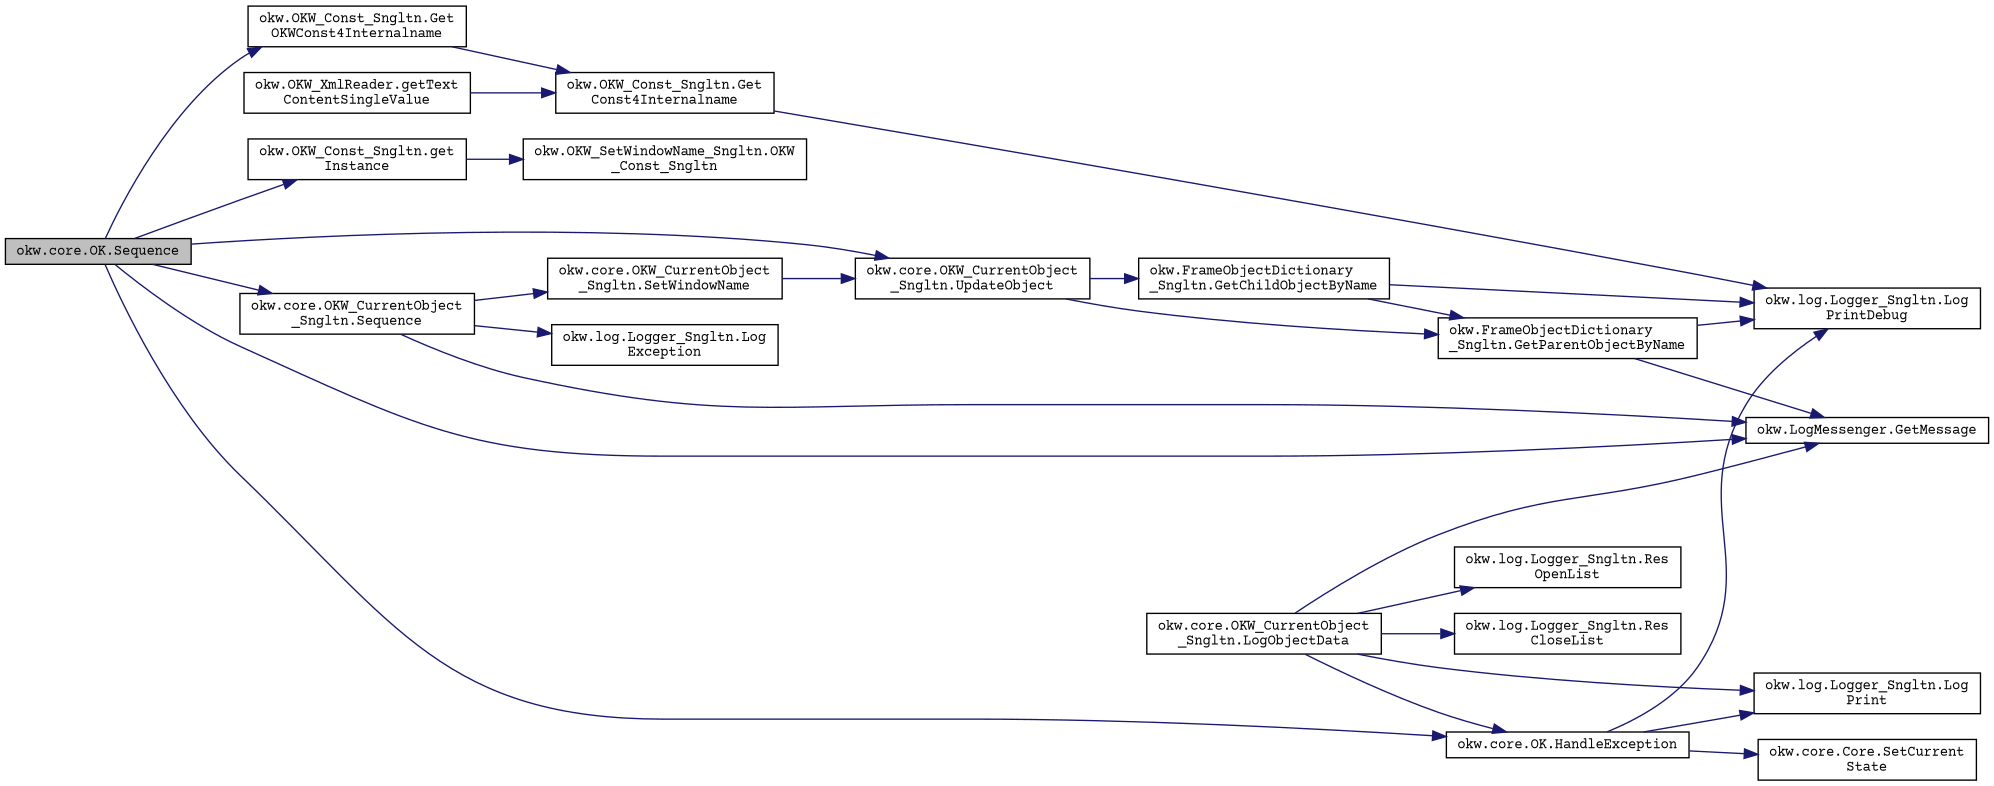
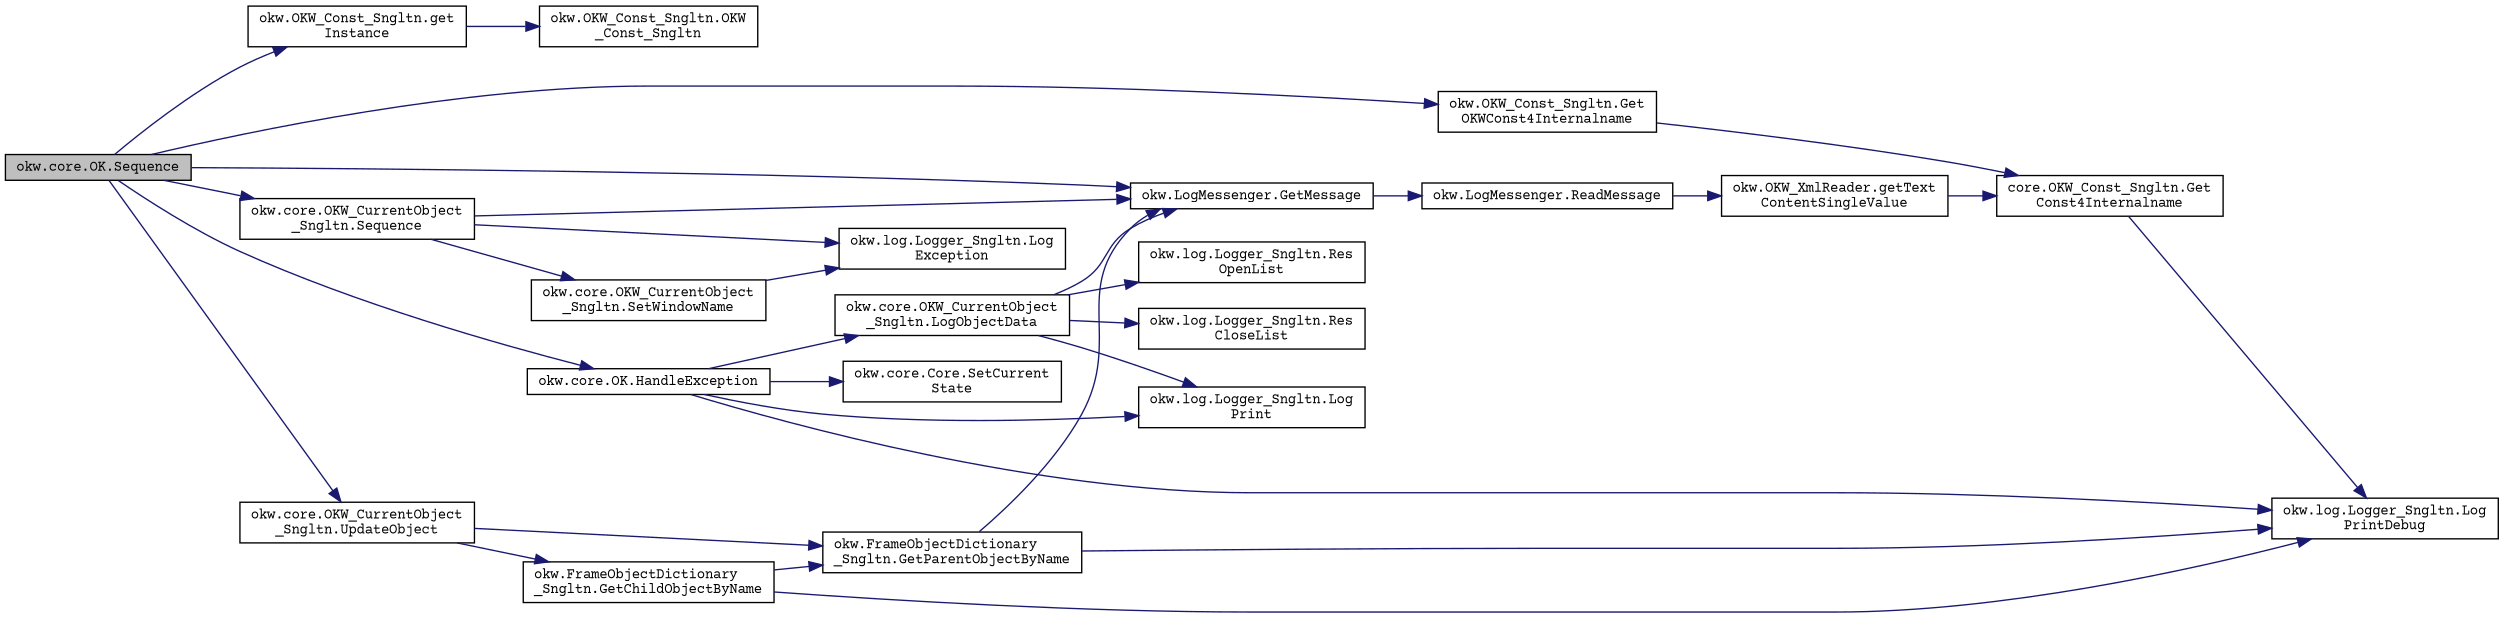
(665, 93) -> (2110, 196)
(665, 159) -> (649, 26)
none -> (1547, 196)
(812, 279) -> (796, 275)
(1397, 696) -> (777, 354)
